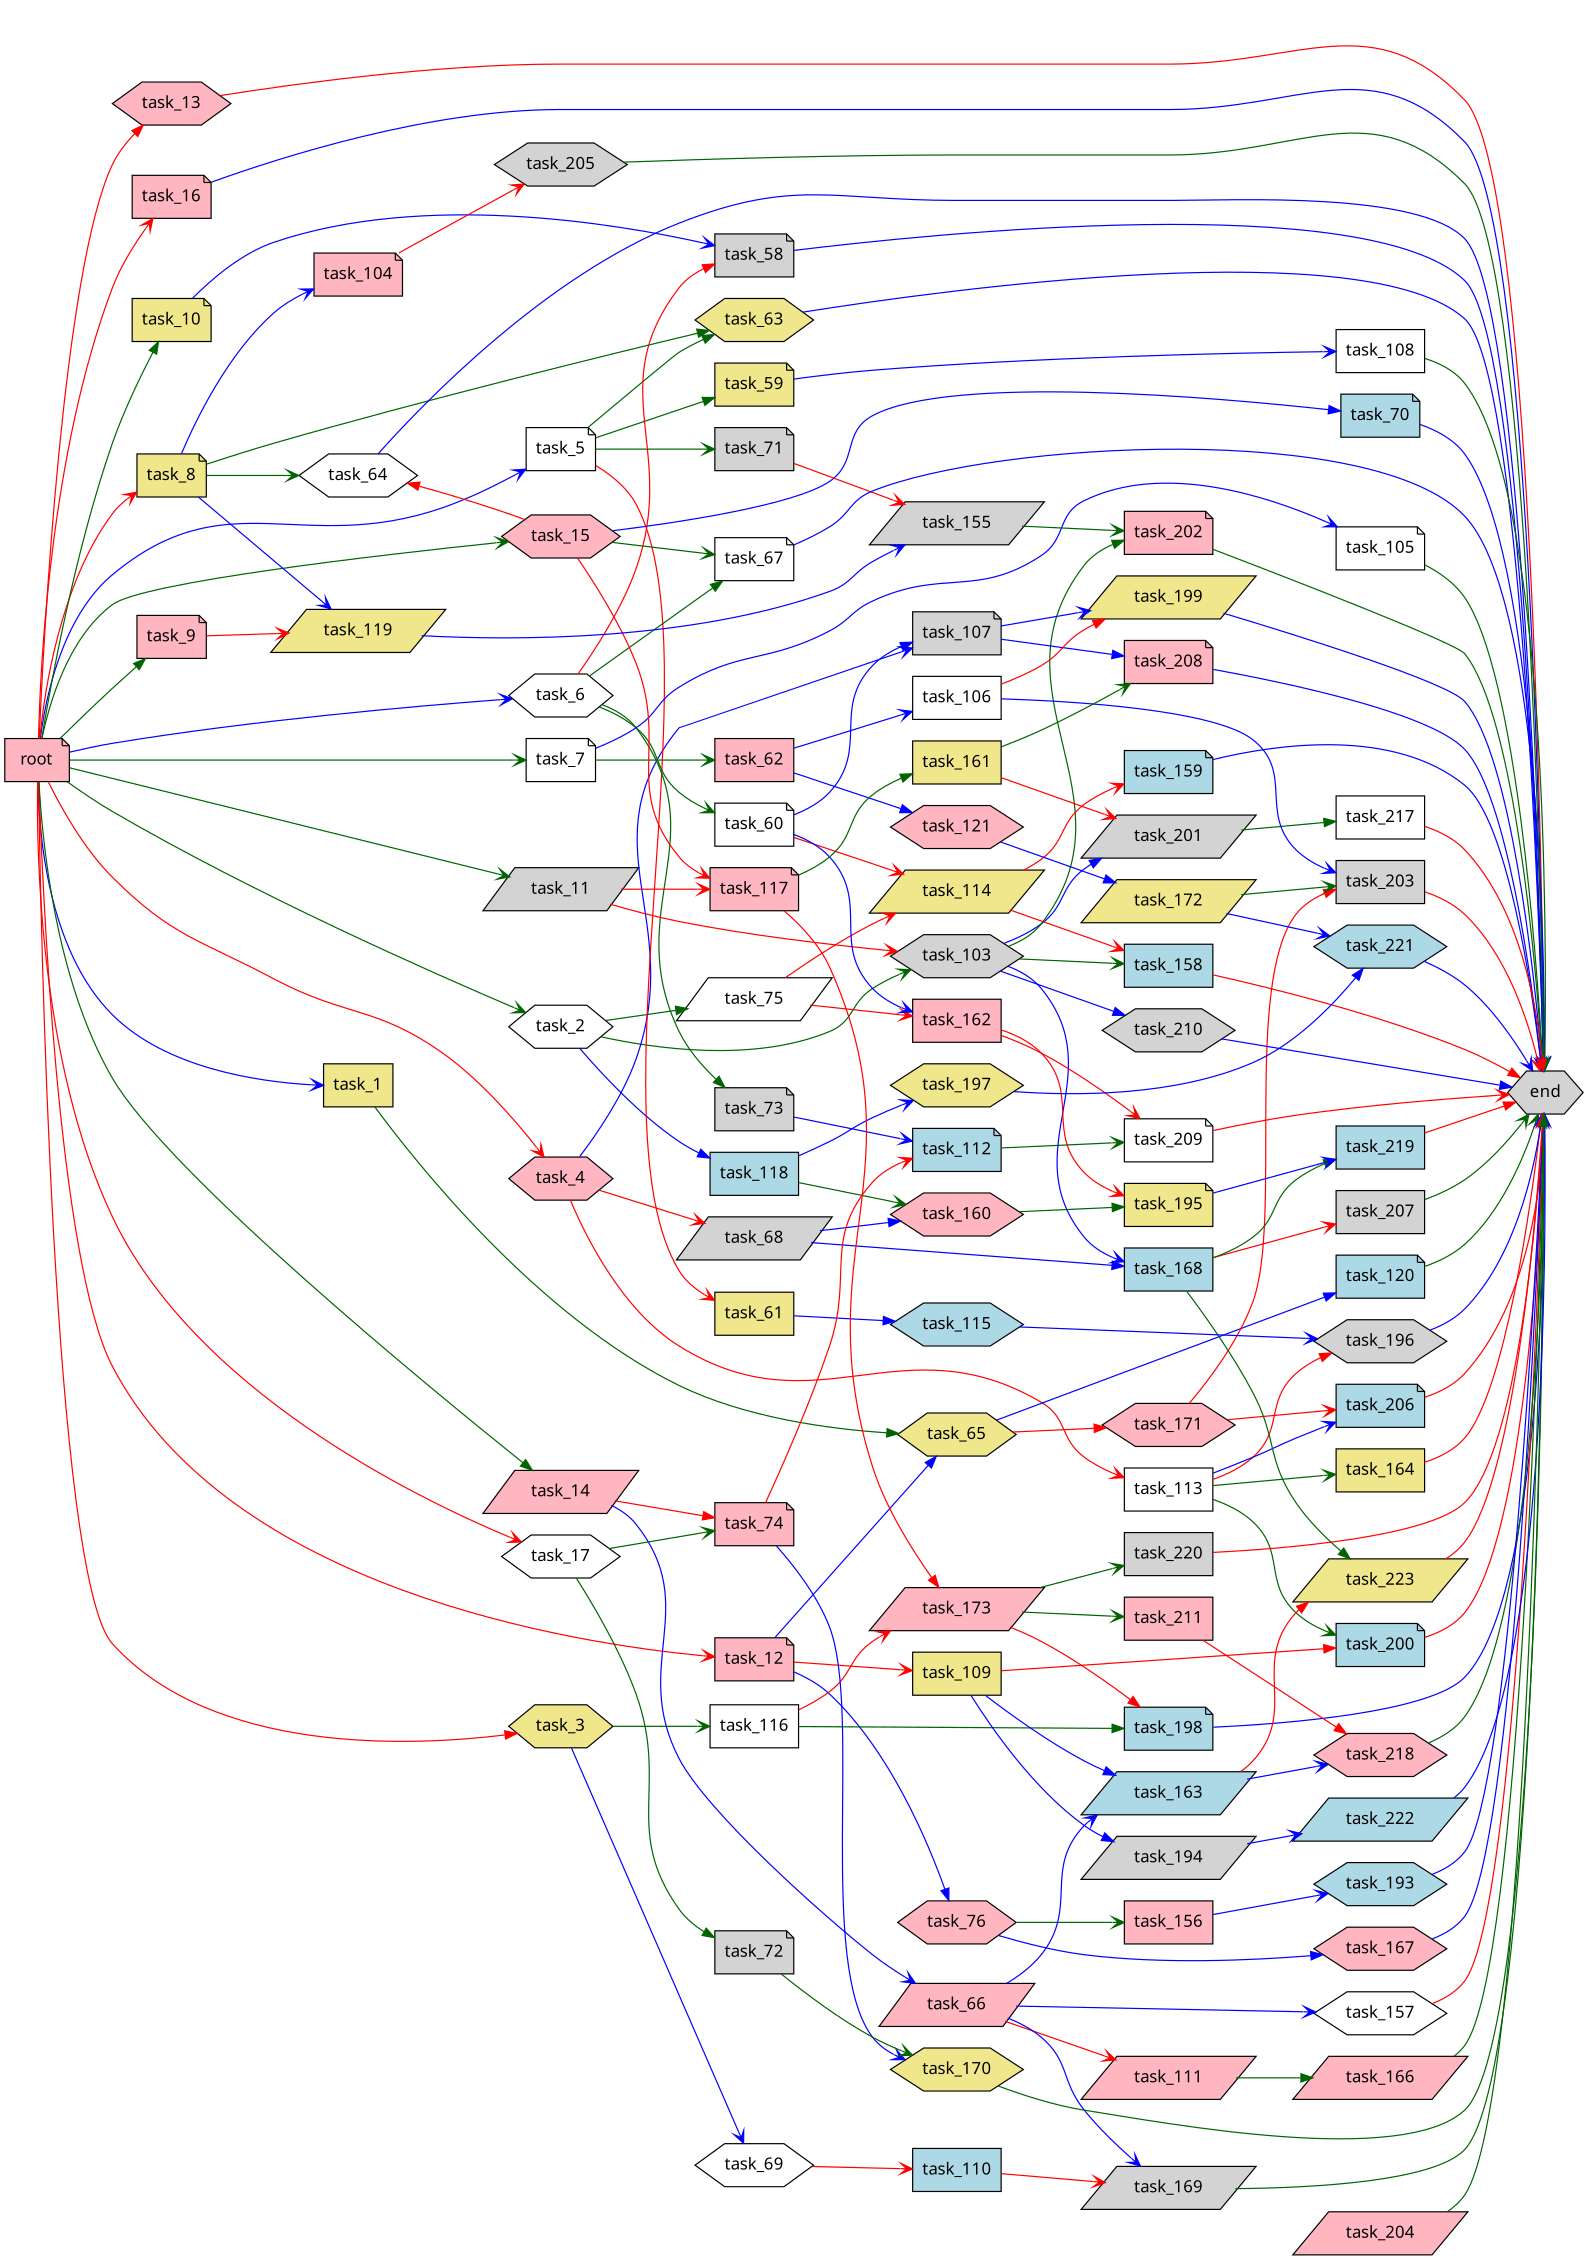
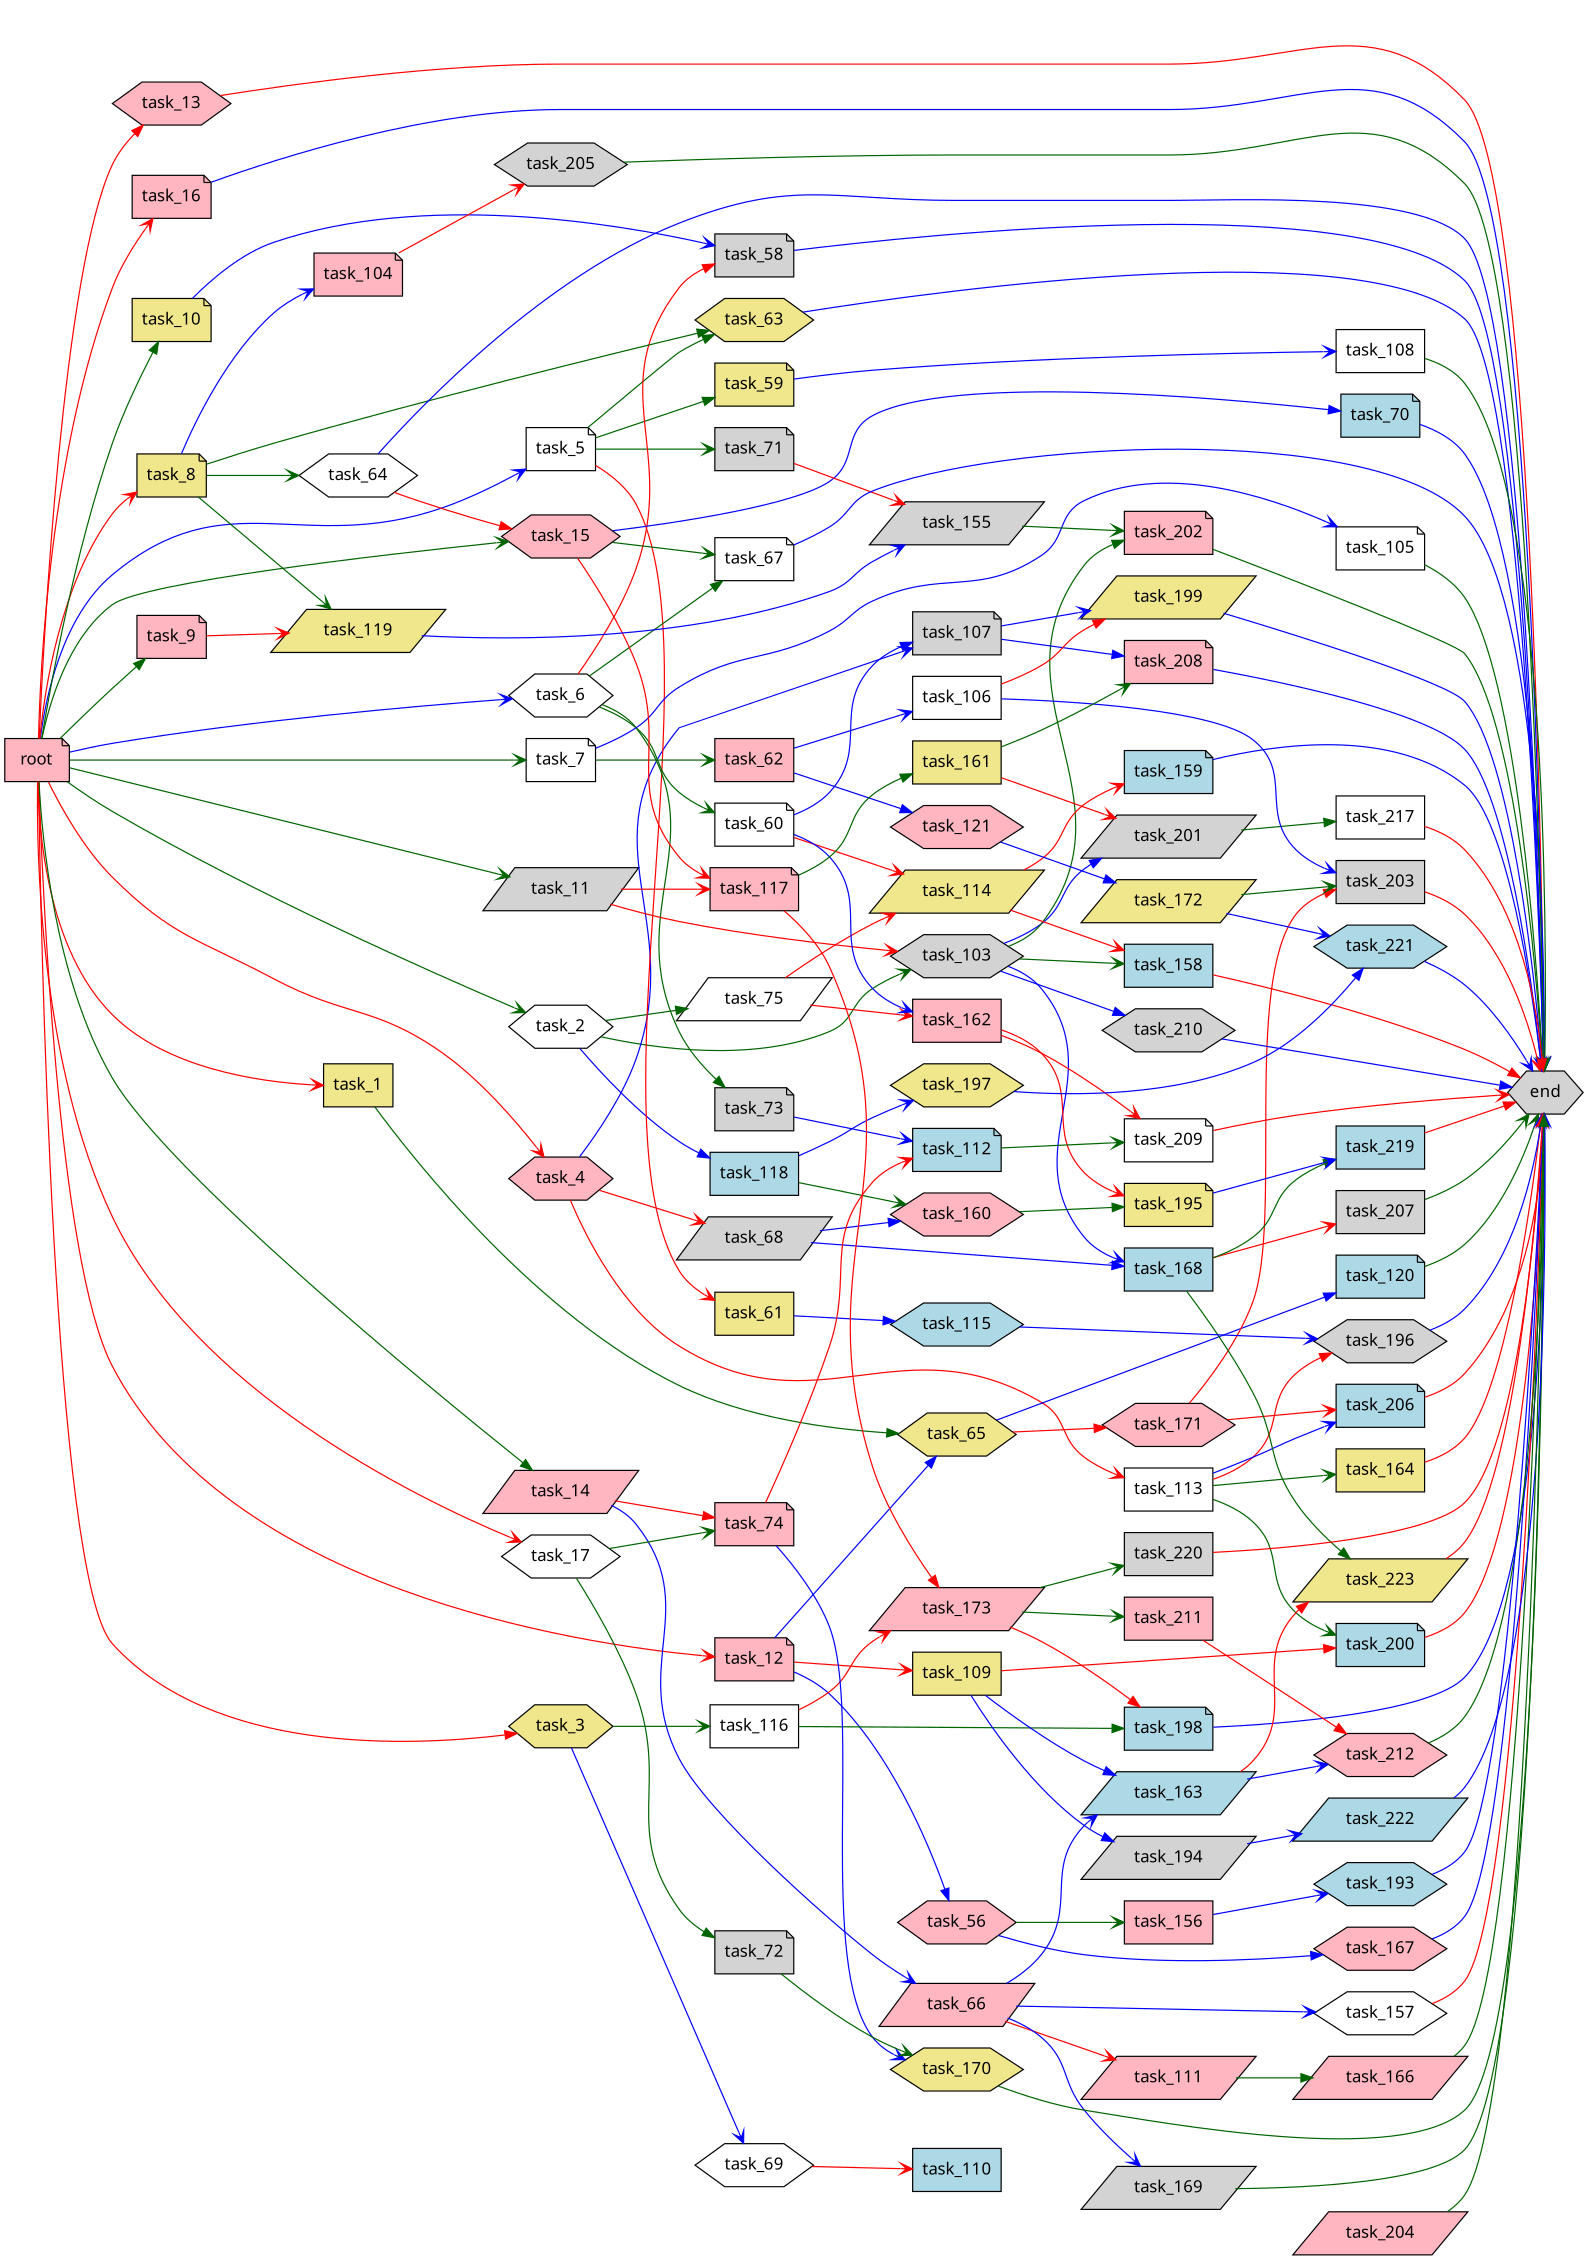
(478, 503) -> (455, 513)
(260, 549) -> (260, 549)
(101, 1001) -> (101, 1001)
(1380, 1755) -> (1380, 1755)
(957, 1922) -> (957, 1922)
(1047, 2178) -> none
